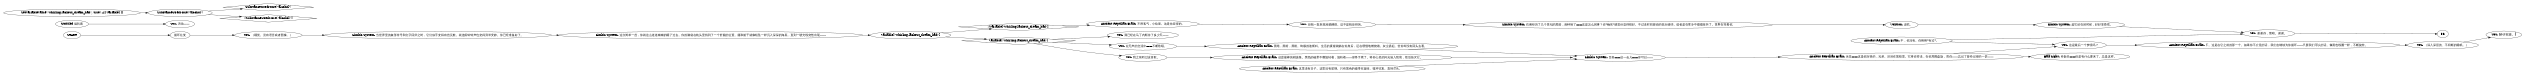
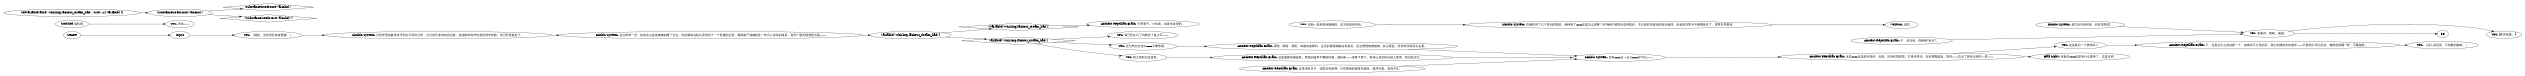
(1243, 24) -> none
(1976, 25) -> none
(180, 35) -> (180, 35)
(2476, 40) -> (2390, 24)
(2001, 43) -> none
